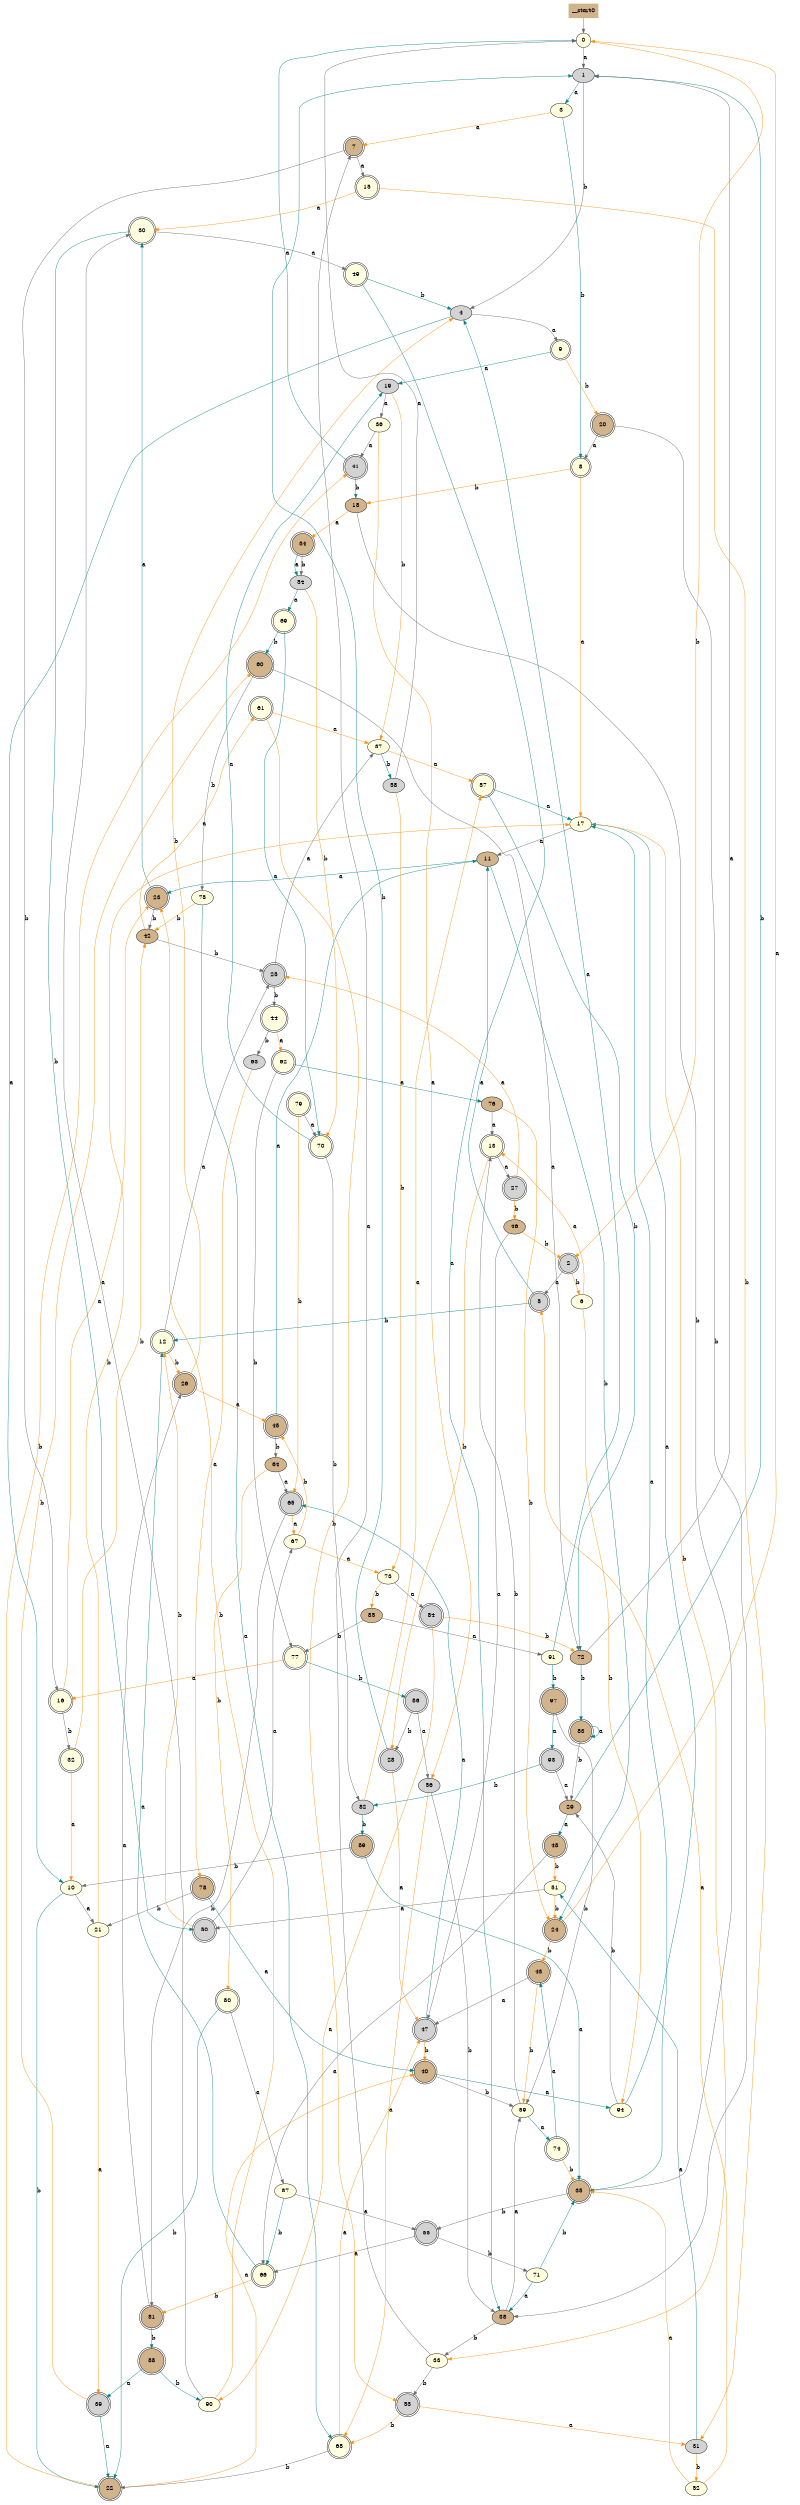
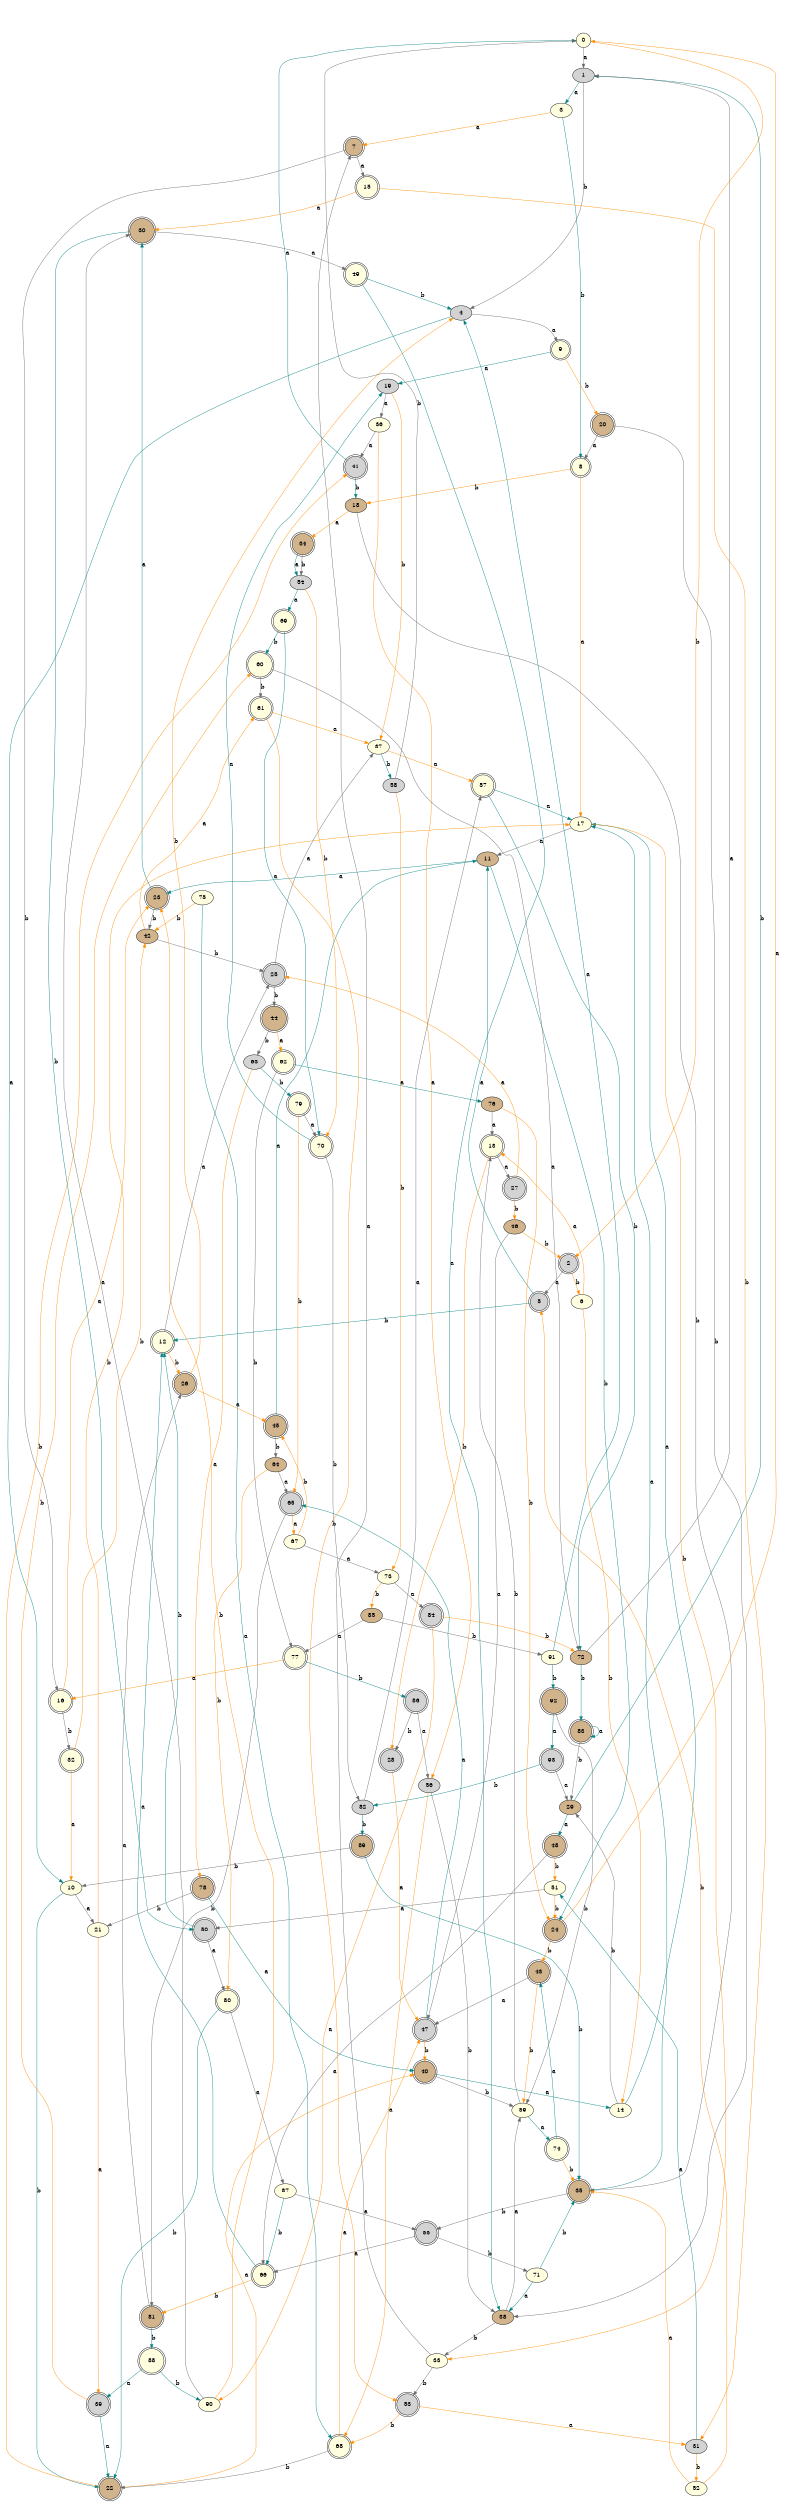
(583, 11) -> none
(142, 231) -> (142, 231)
(419, 404) -> (419, 404)
(260, 665) -> (260, 665)
(211, 777) -> (260, 685)
(357, 780) -> none
(274, 1018) -> (274, 1018)
none -> (275, 1082)
(416, 1299) -> (416, 1299)
(343, 1560) -> (343, 1560)
(340, 1636) -> (340, 1636)
(474, 1636) -> (474, 1636)
(178, 1649) -> (178, 1649)
(554, 1701) -> (554, 1701)
(273, 1745) -> (215, 1963)
(702, 1888) -> (702, 1888)
(581, 2030) -> (581, 2030)
(621, 2110) -> (621, 2110)
(152, 2361) -> (152, 2361)
